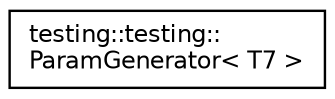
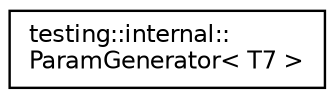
(167, 49) -> (167, 49)
